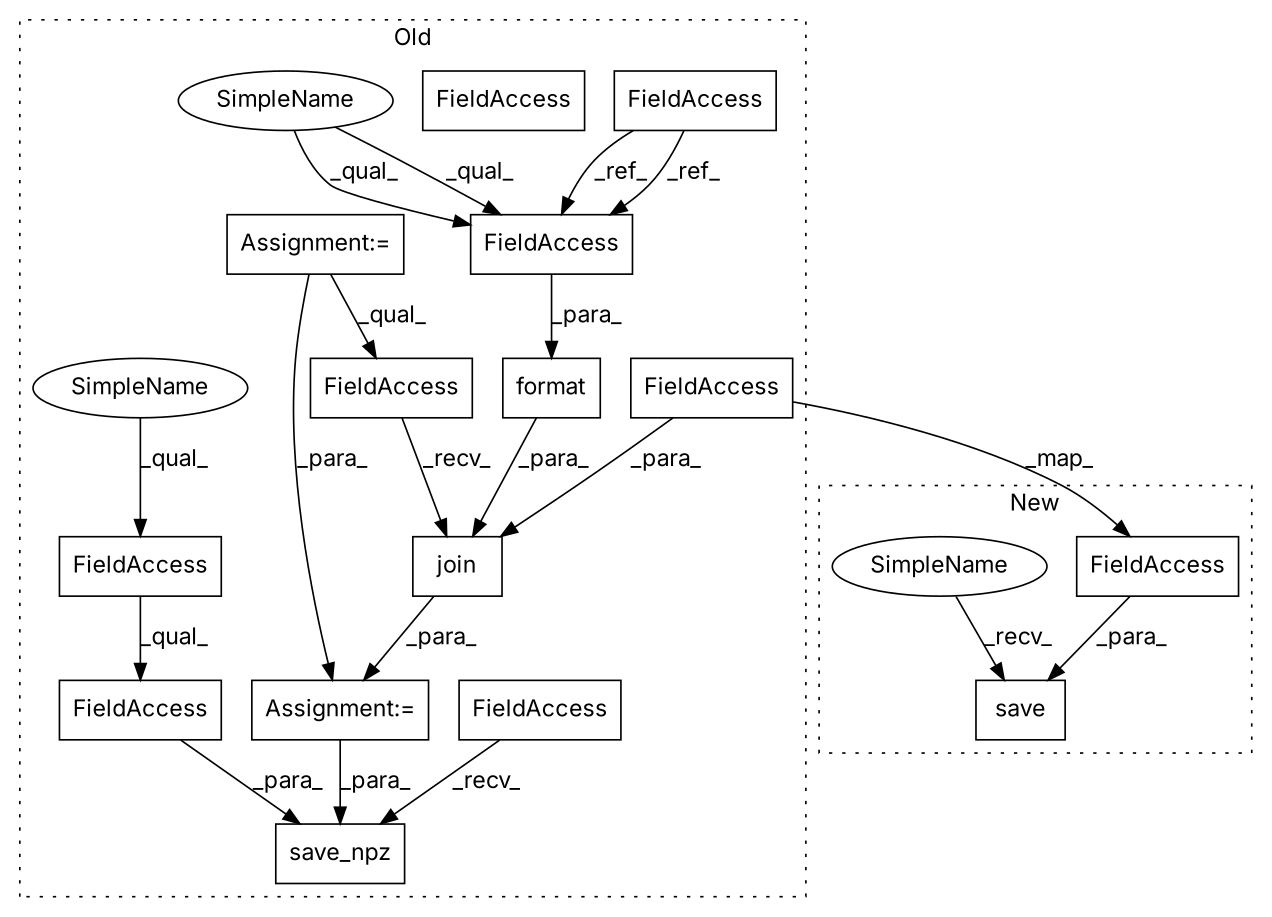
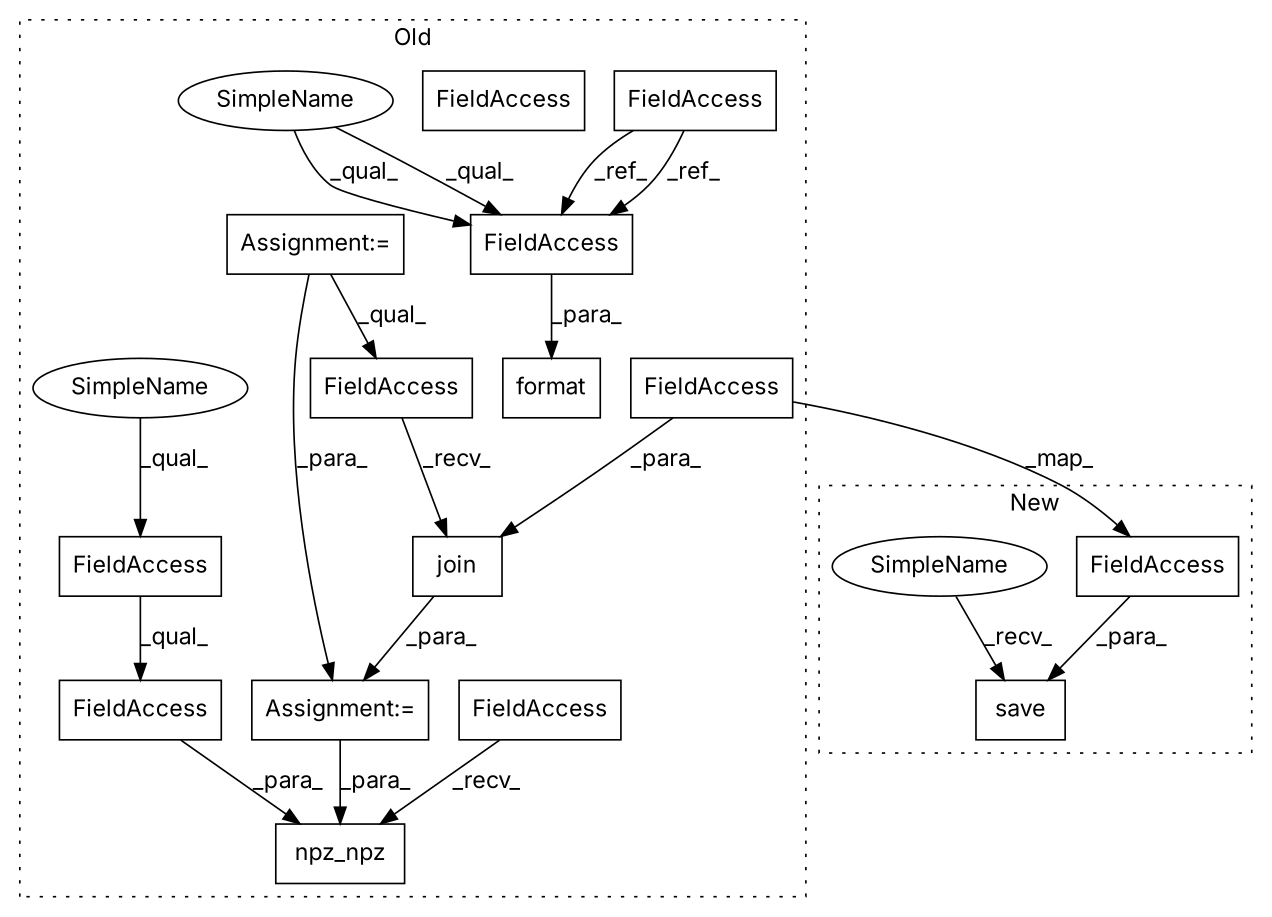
(509, 470) -> none
(340, 854) -> (340, 854)
